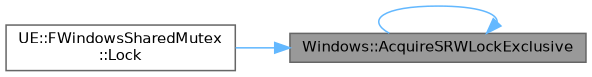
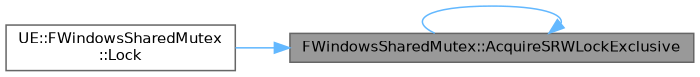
(438, 48) -> (492, 48)
